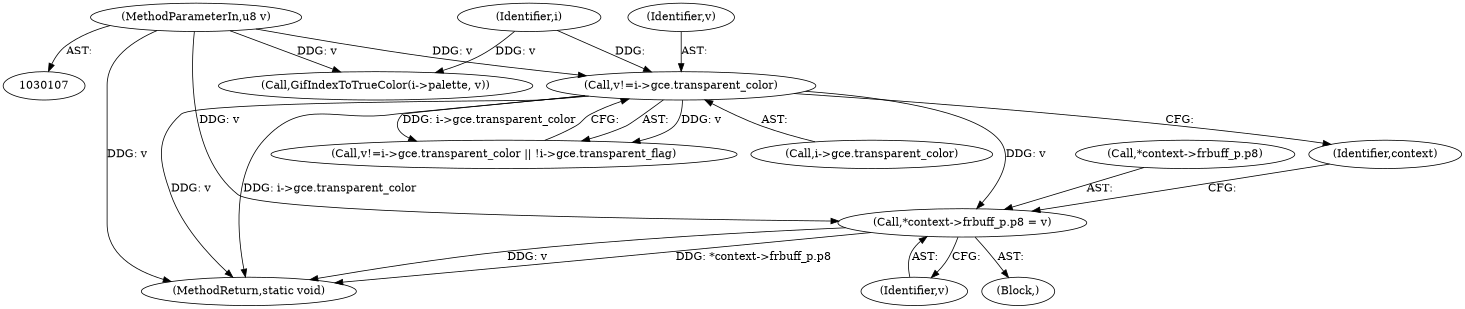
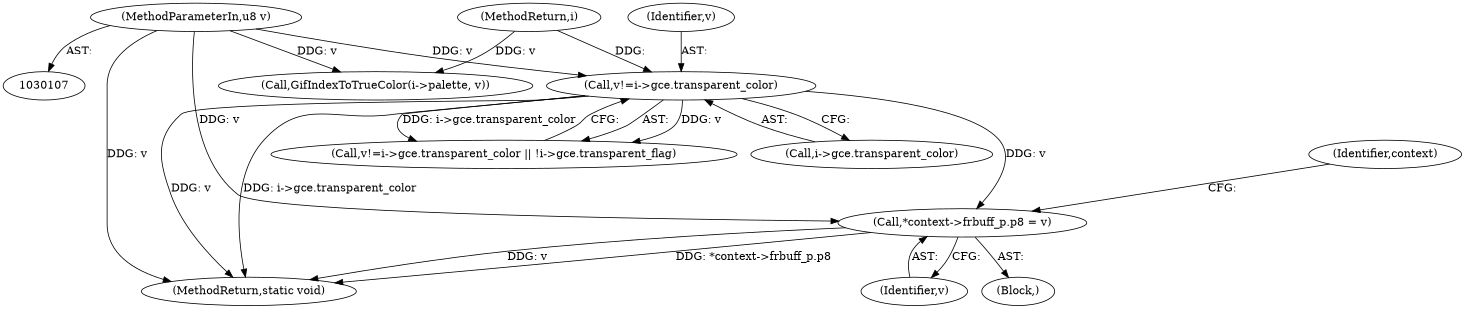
(529, 17) -> (529, 17)
(1059, 114) -> (793, 114)
(1185, 154) -> none
